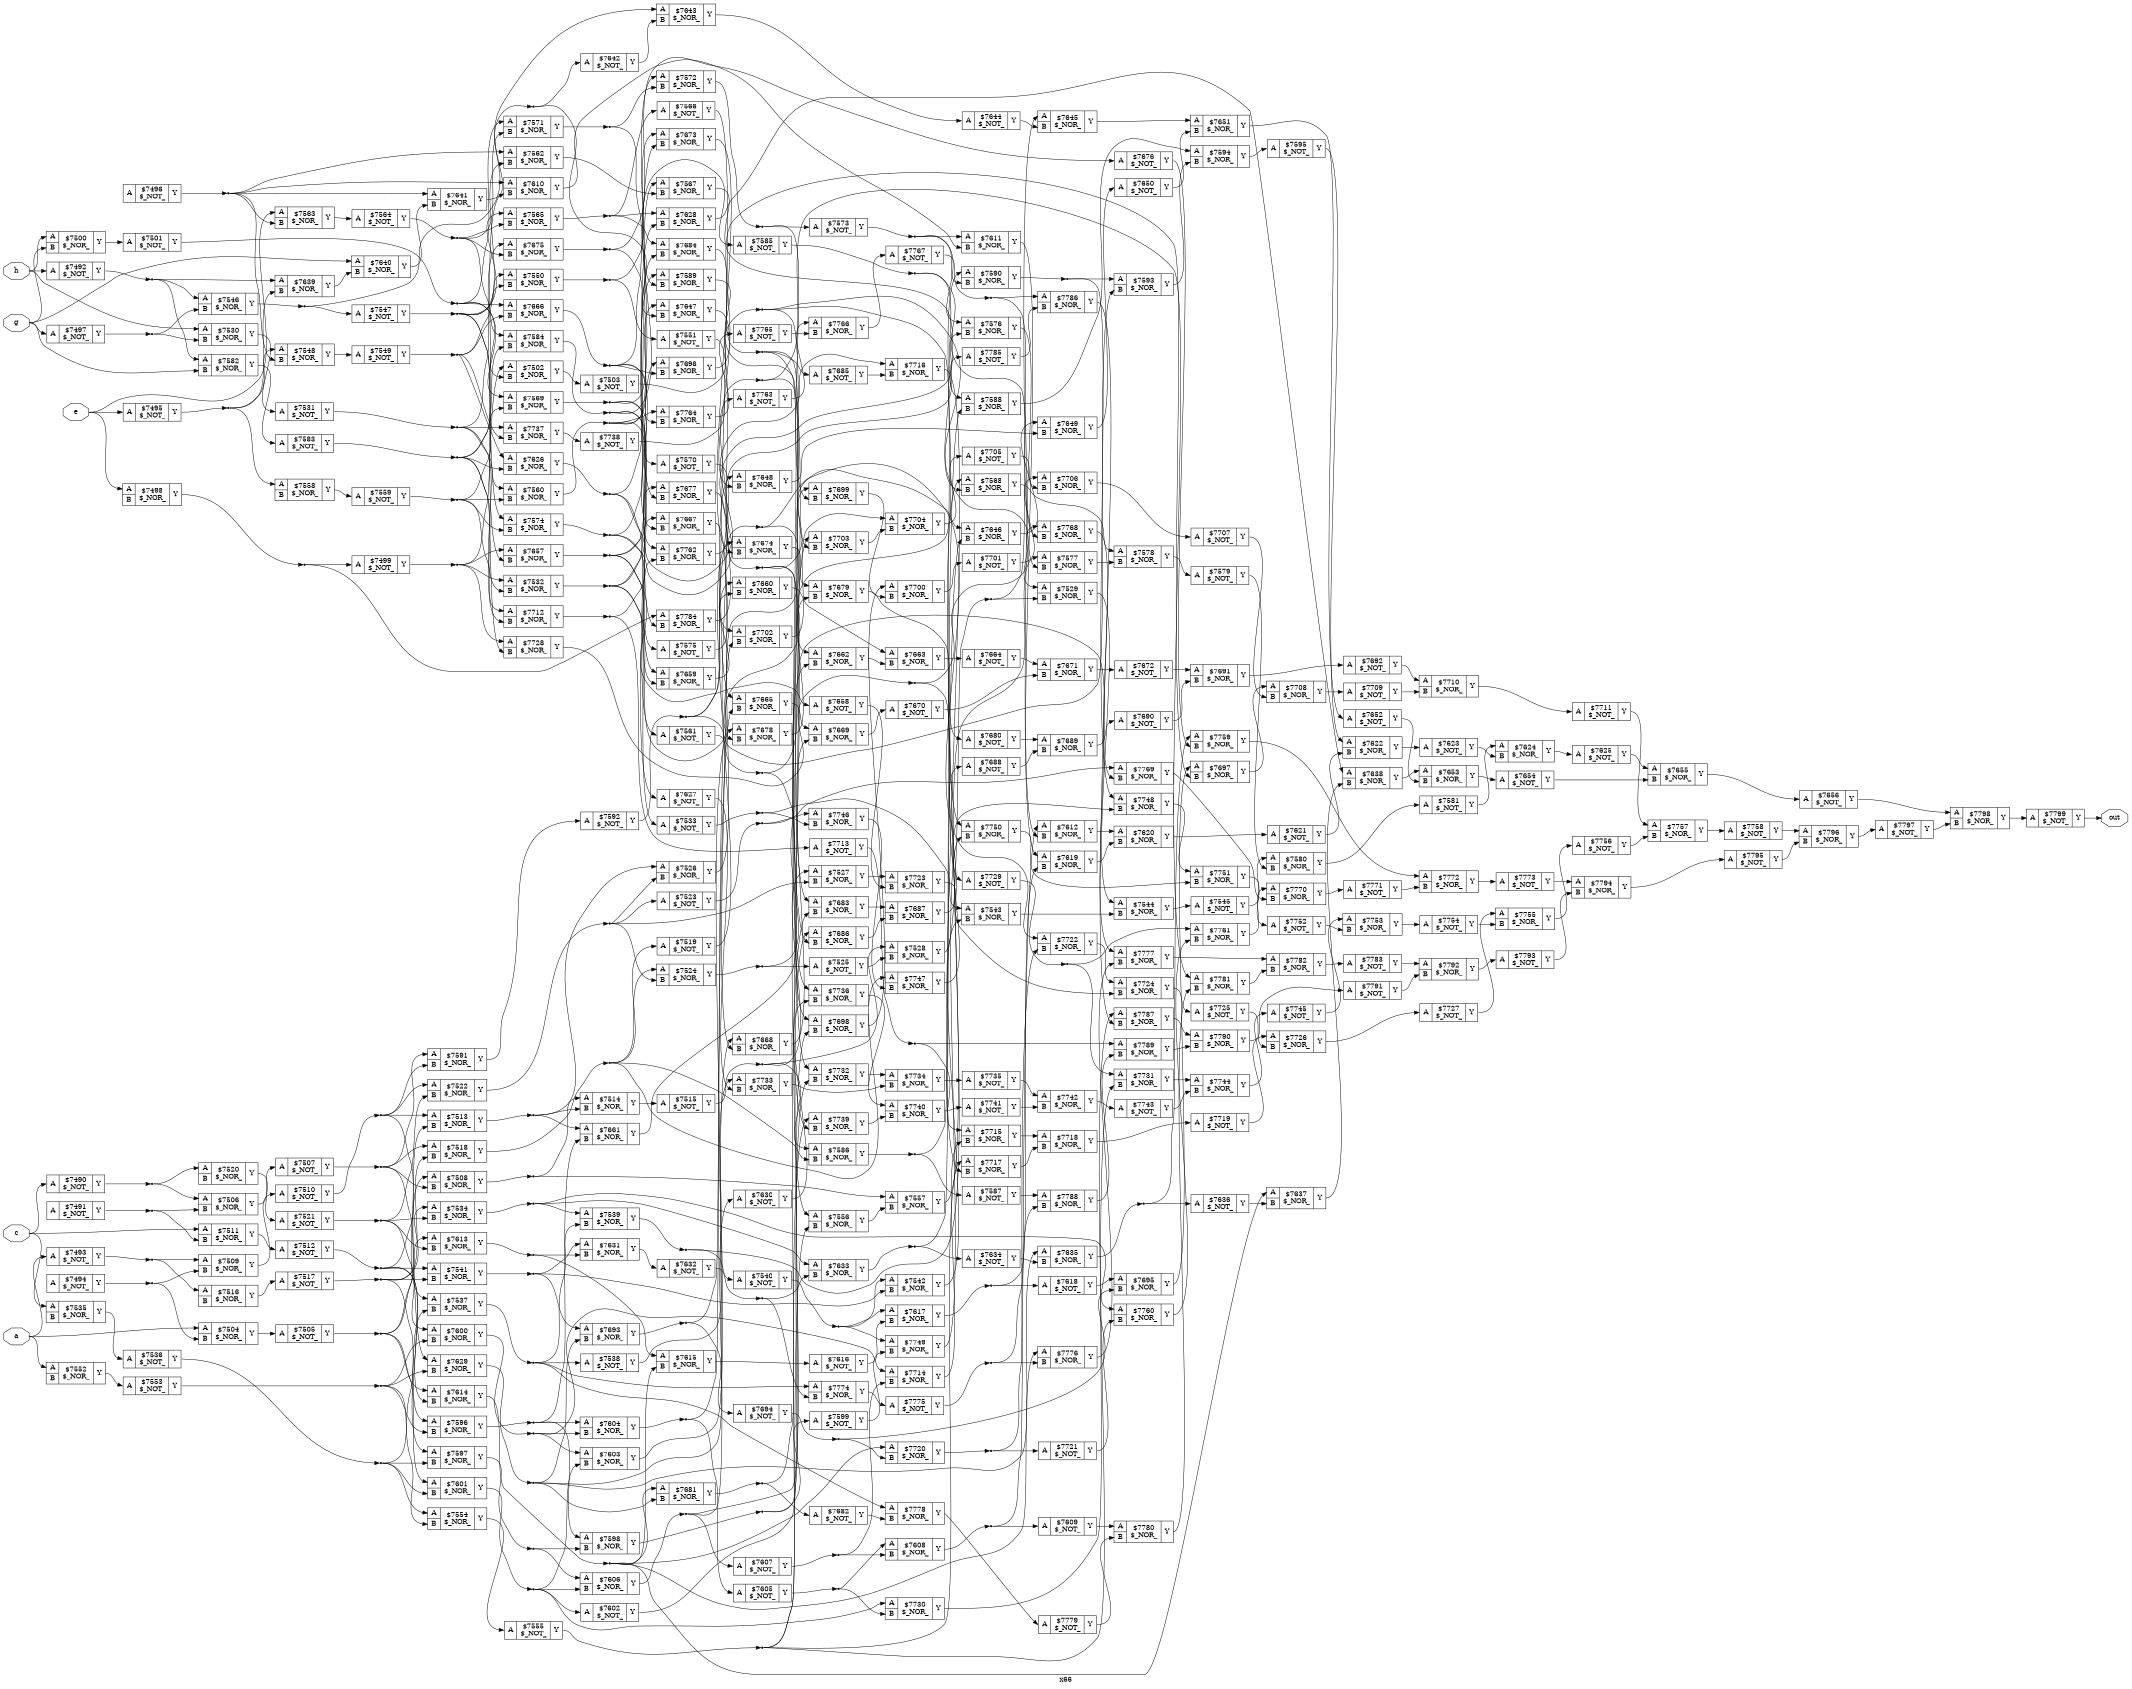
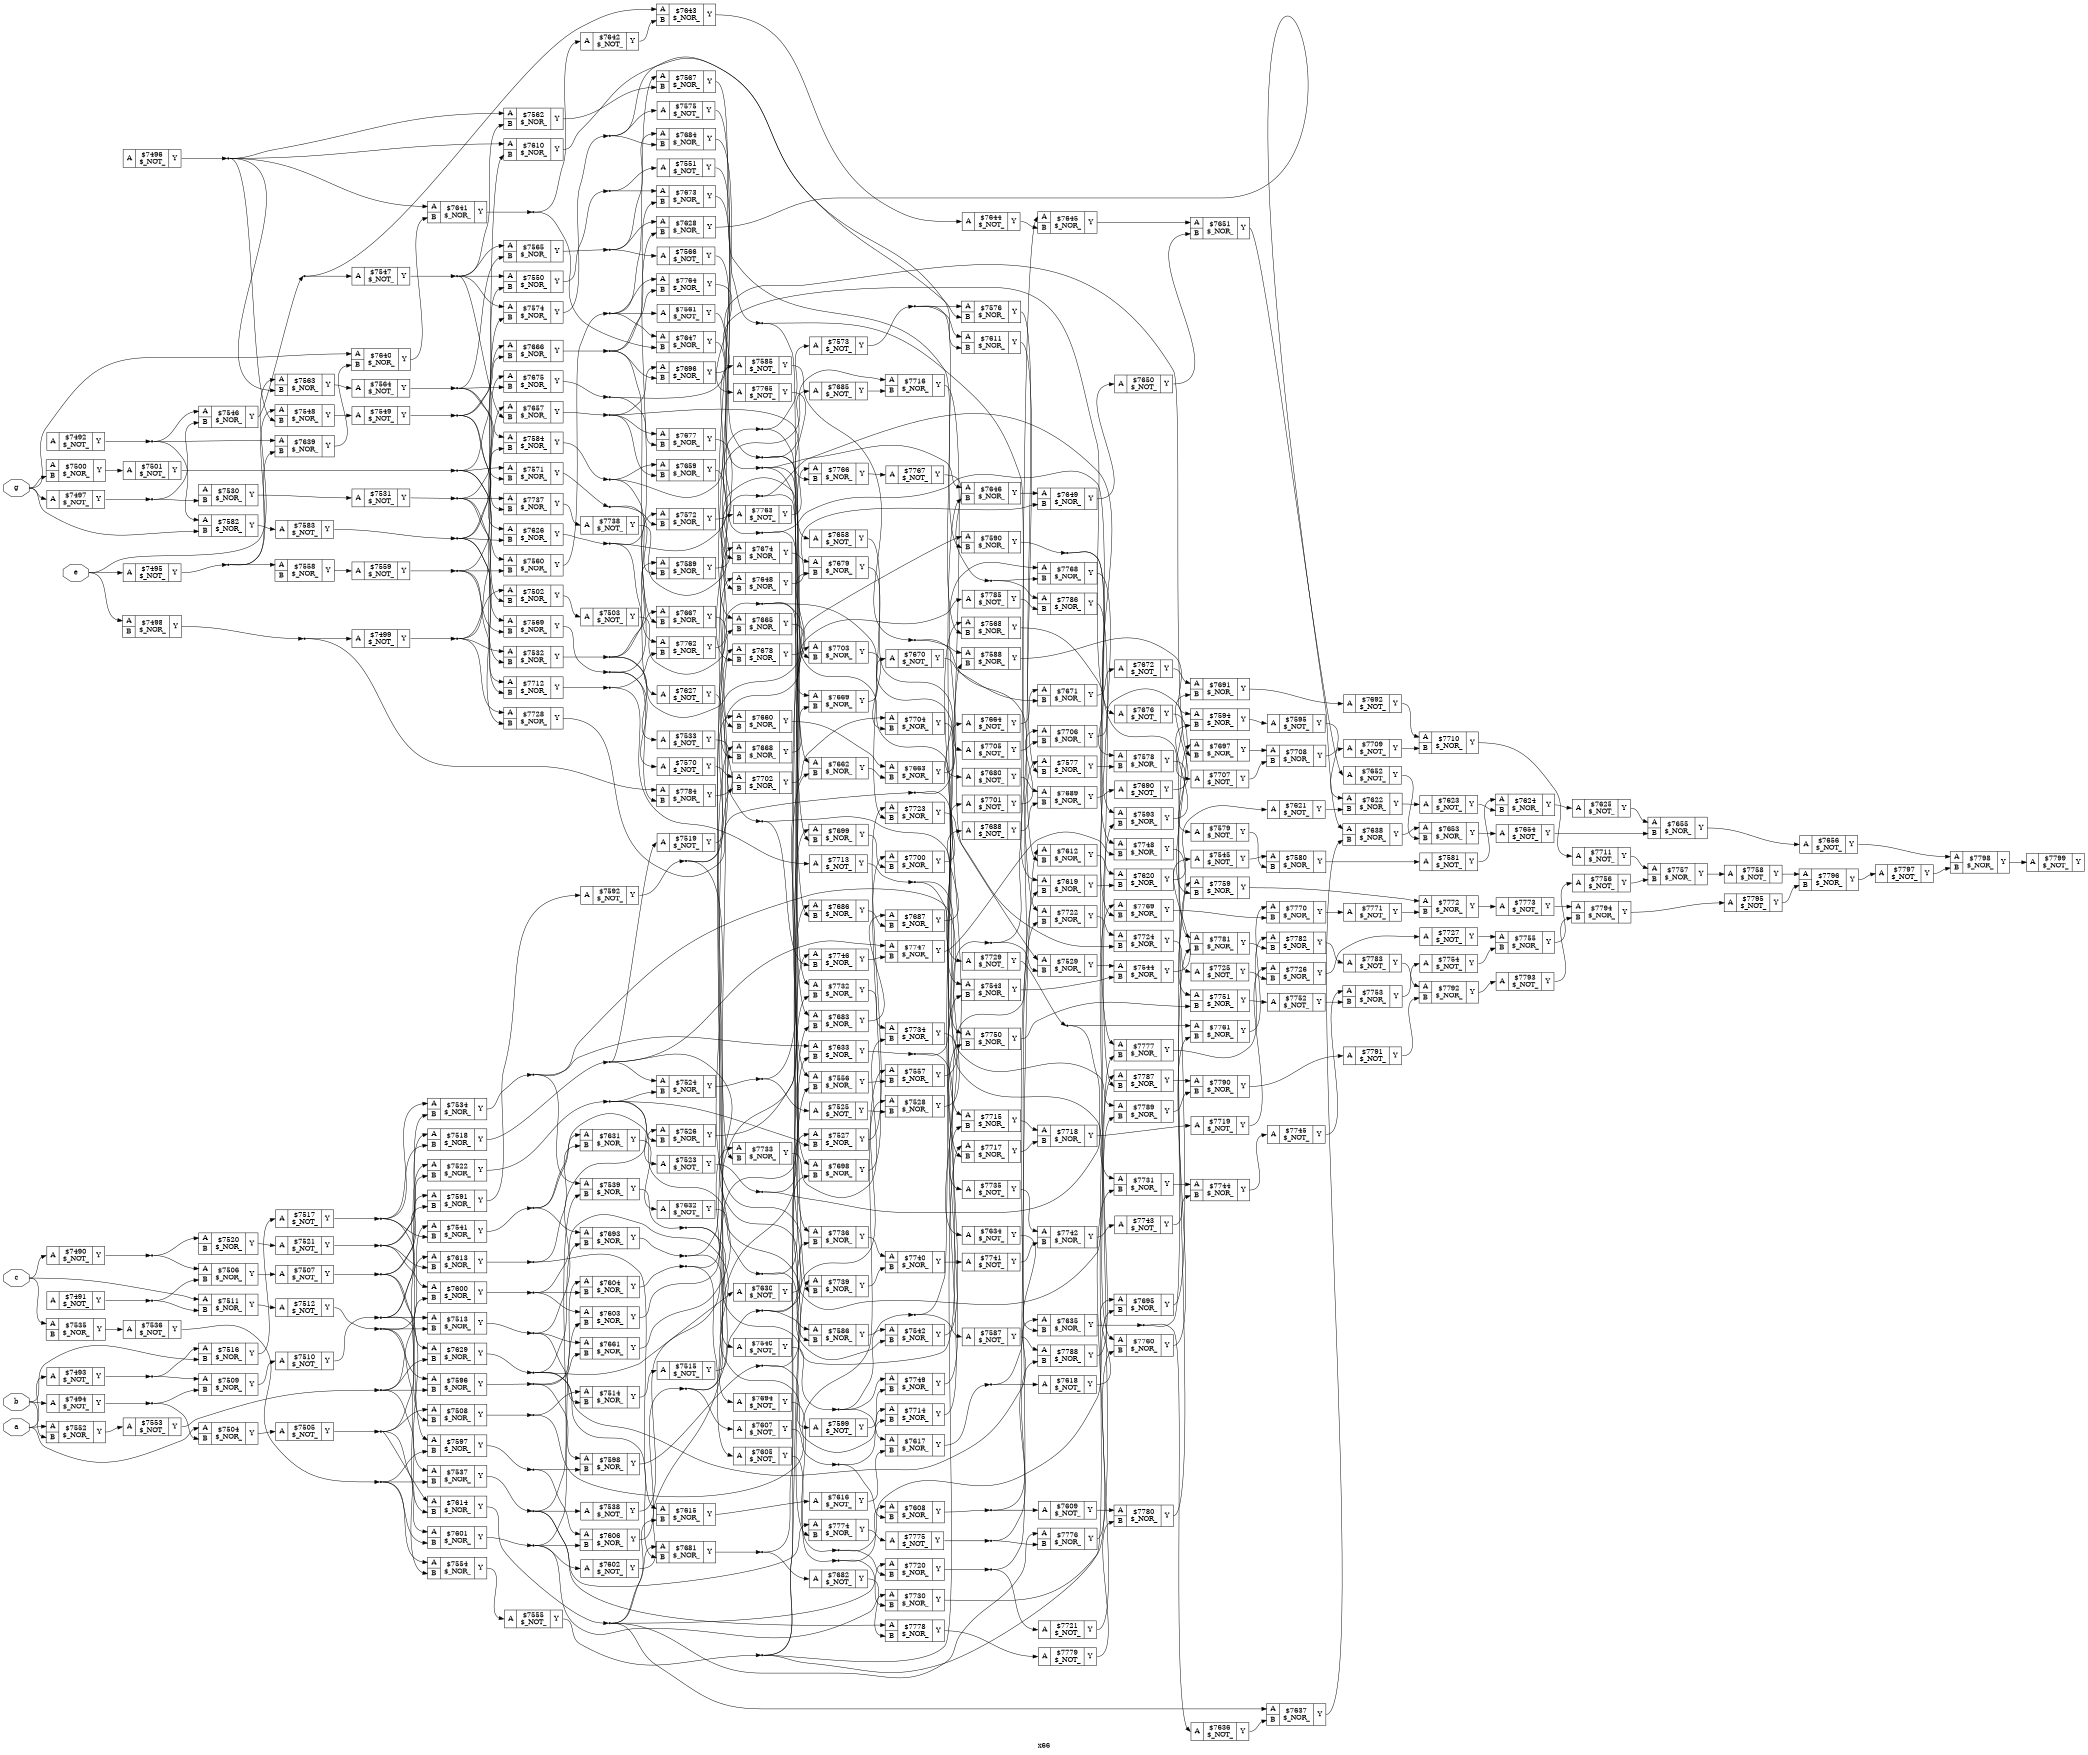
(16, 271) -> none
(2115, 818) -> none
none -> (16, 1402)
